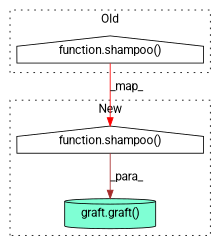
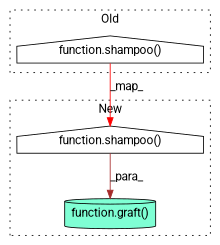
(110, 214) -> (110, 214)
